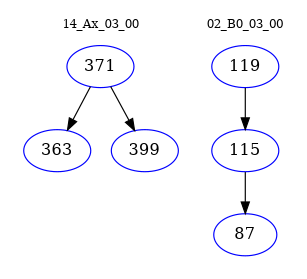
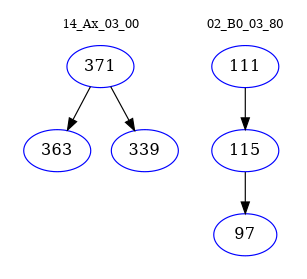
(245, 25) -> (245, 25)
(245, 67) -> (245, 67)
(145, 151) -> (145, 151)
(245, 235) -> (245, 235)
